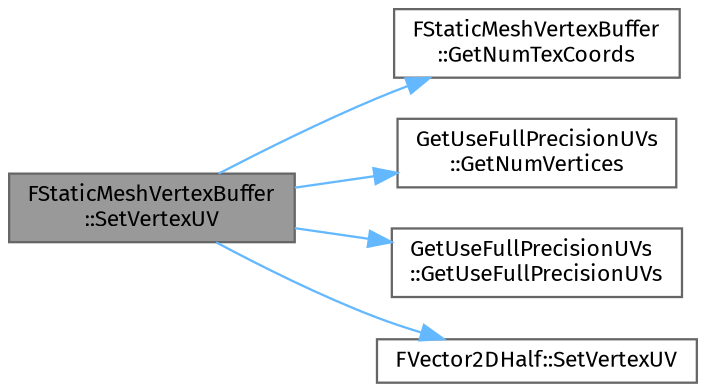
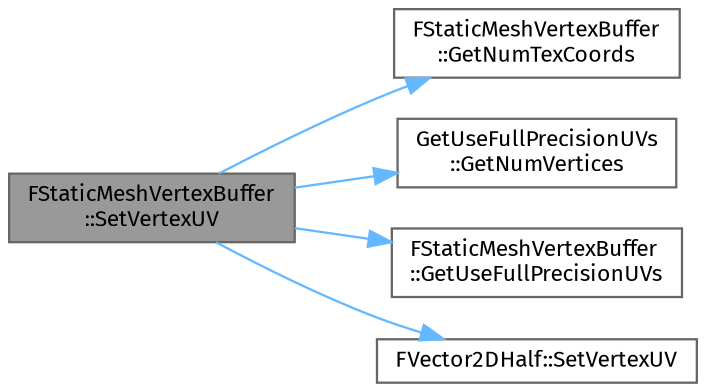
(537, 263) -> (537, 263)
